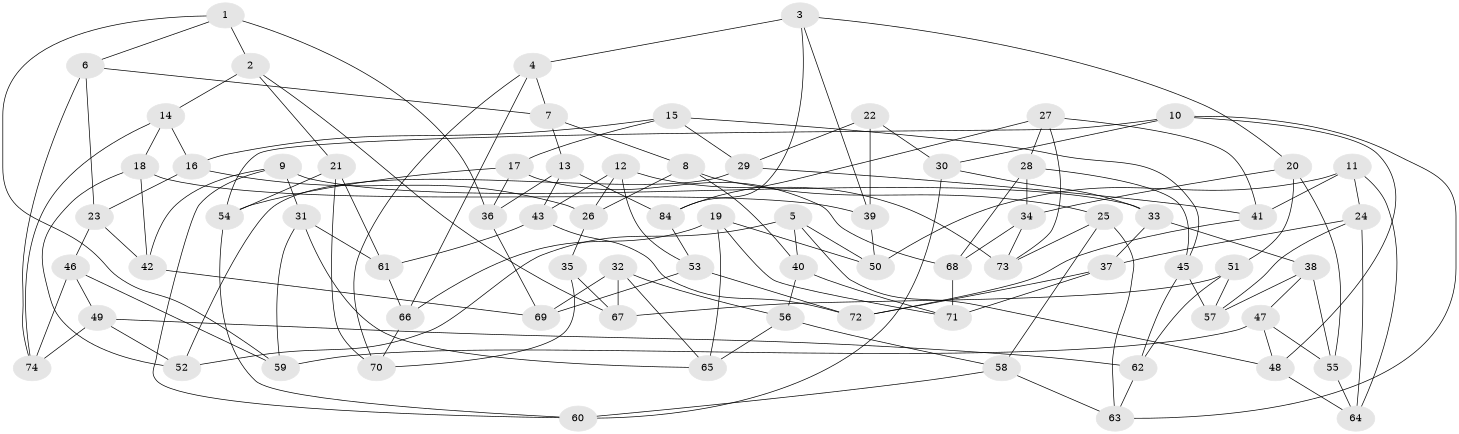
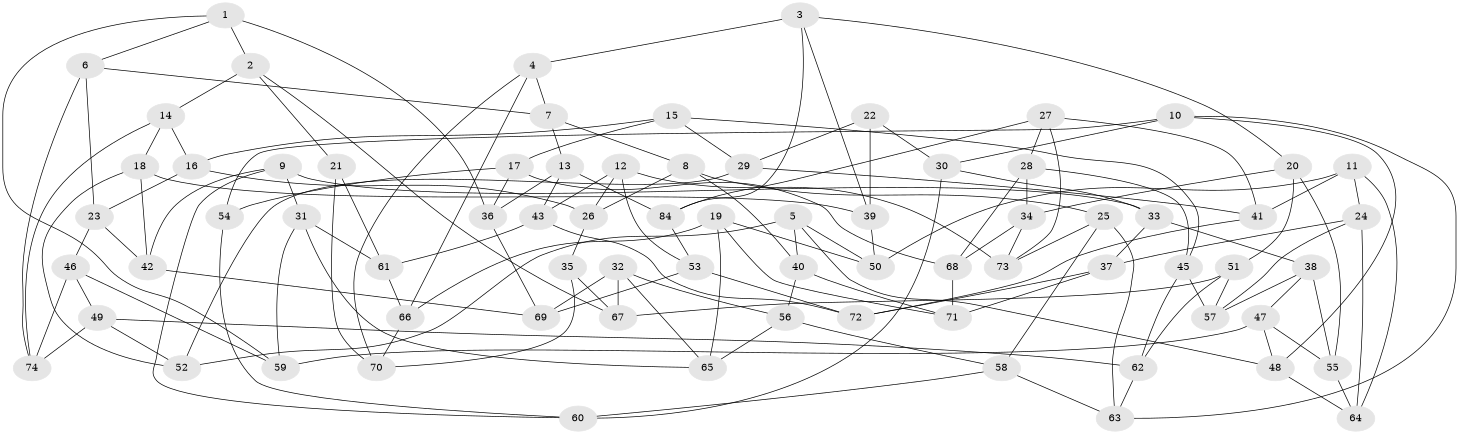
(281, 192) -> none
